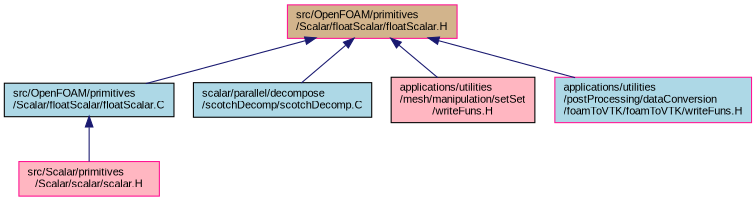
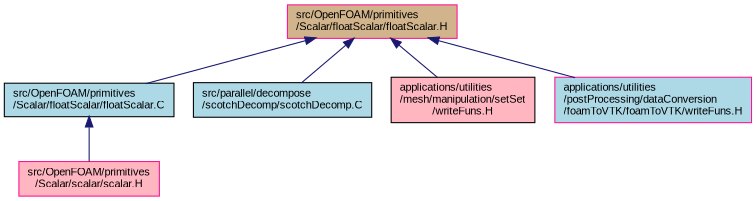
(283, 100) -> (283, 100)
(89, 179) -> (89, 179)
